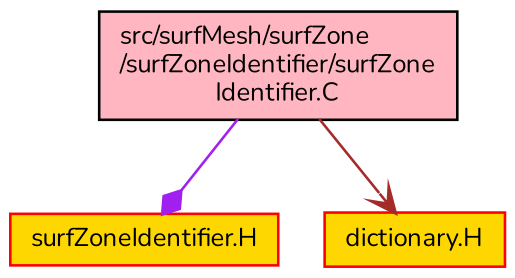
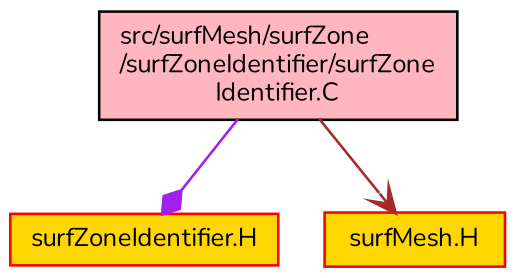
(415, 240) -> (415, 240)
